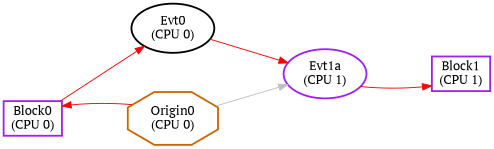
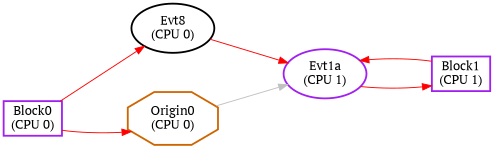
(173, 28) -> (173, 28)
none -> (400, 59)
(102, 103) -> (92, 133)
